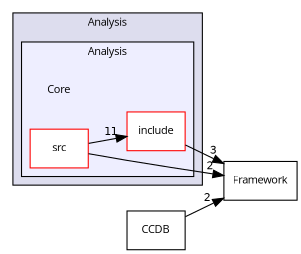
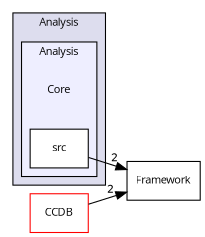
(156, 131) -> none
(59, 149) -> (59, 149)
(156, 230) -> (59, 213)
